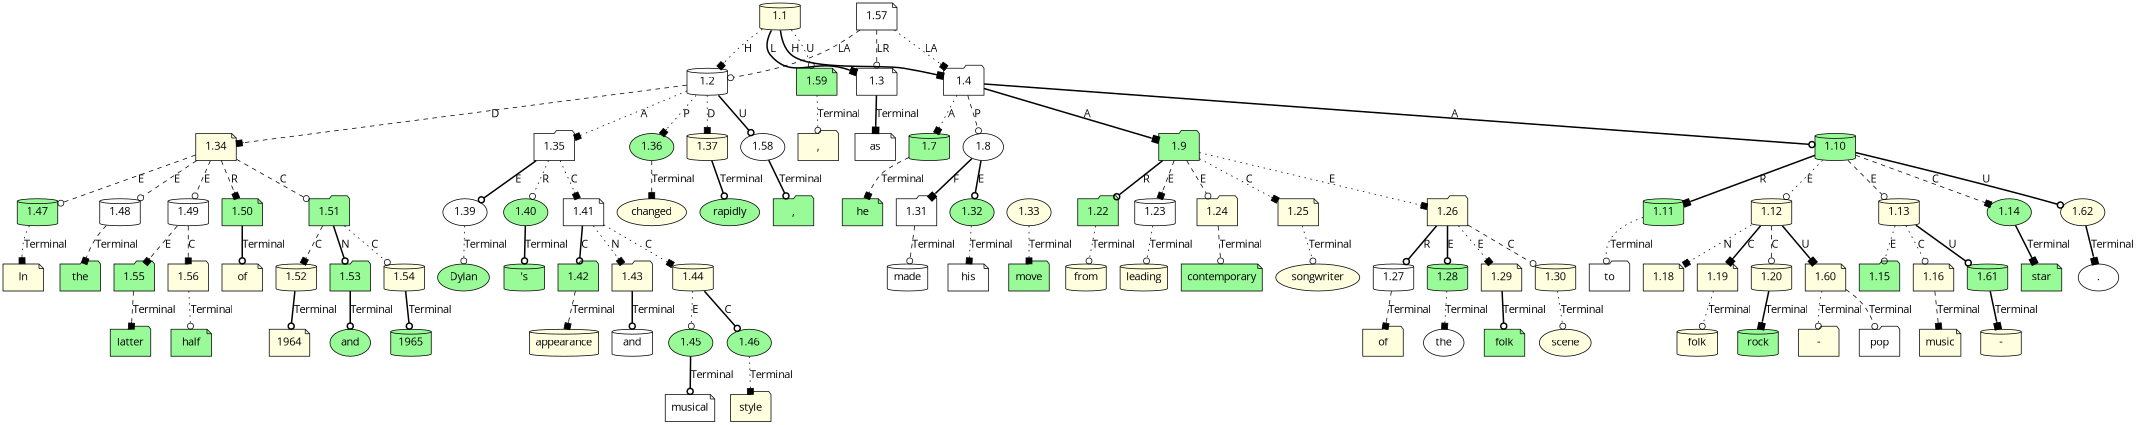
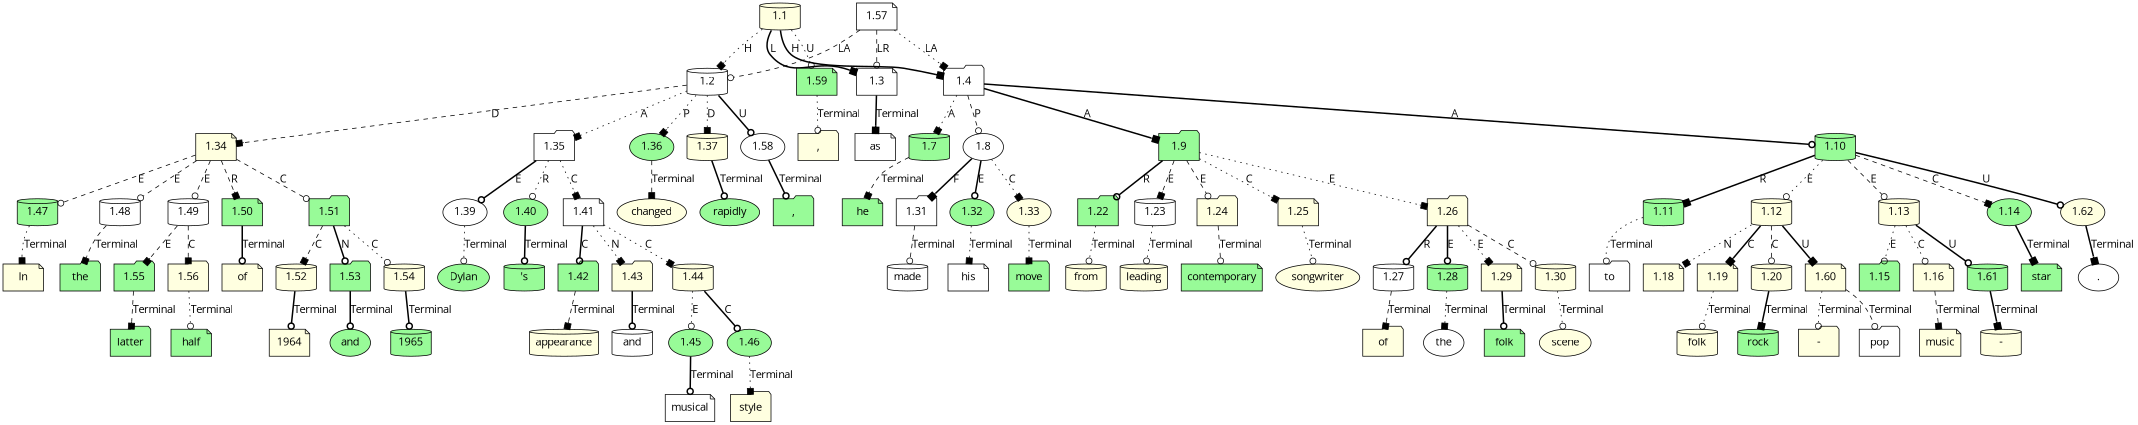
none -> (1004, 176)
